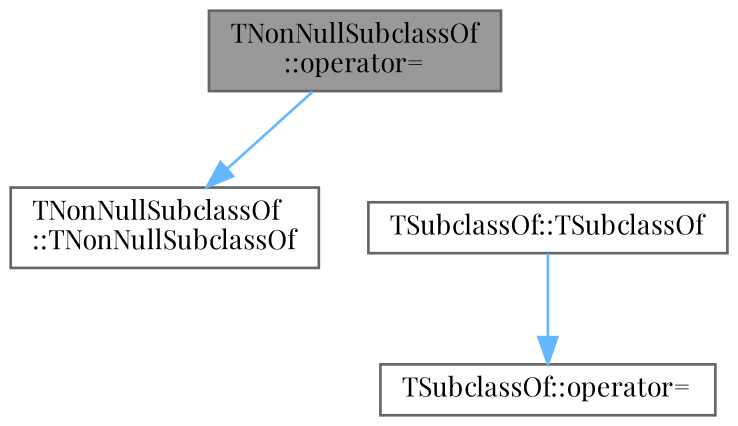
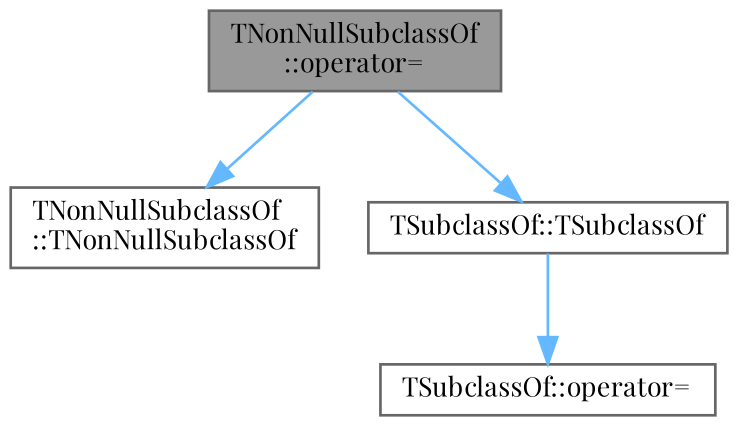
none -> (449, 137)
